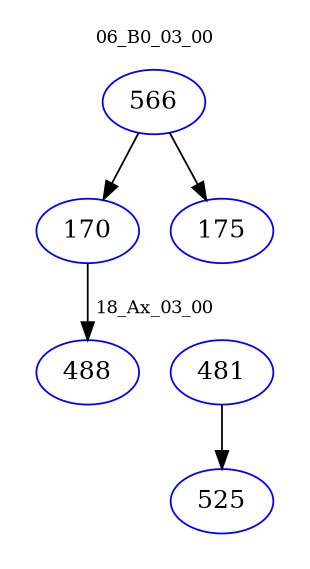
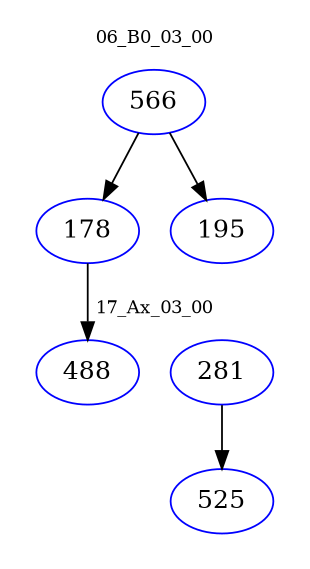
(88, 231) -> (88, 231)
(222, 231) -> (222, 231)
(155, 309) -> (155, 309)
(222, 372) -> (222, 372)
